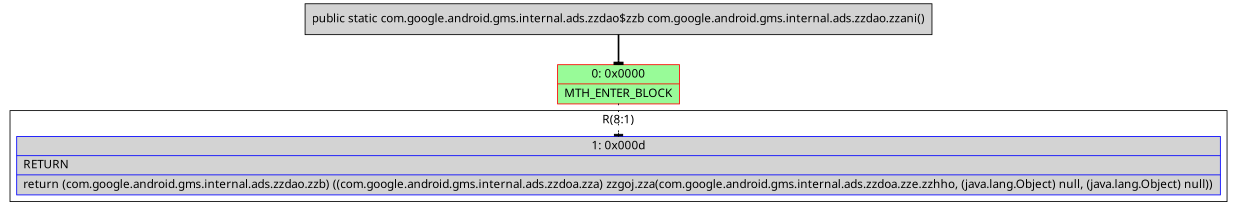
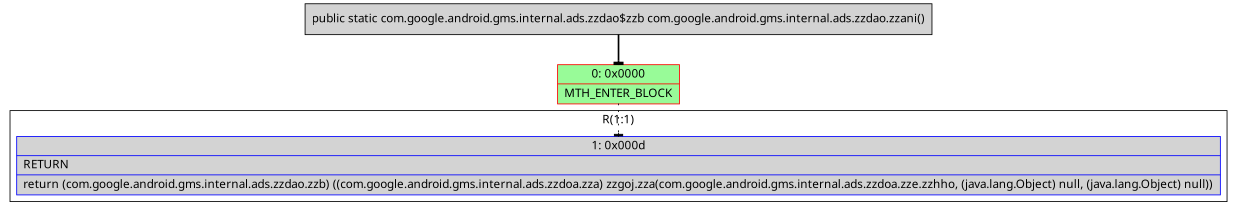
(619, 120) -> (619, 120)
